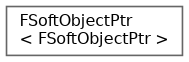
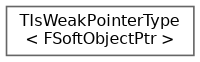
(94, 31) -> (100, 31)
